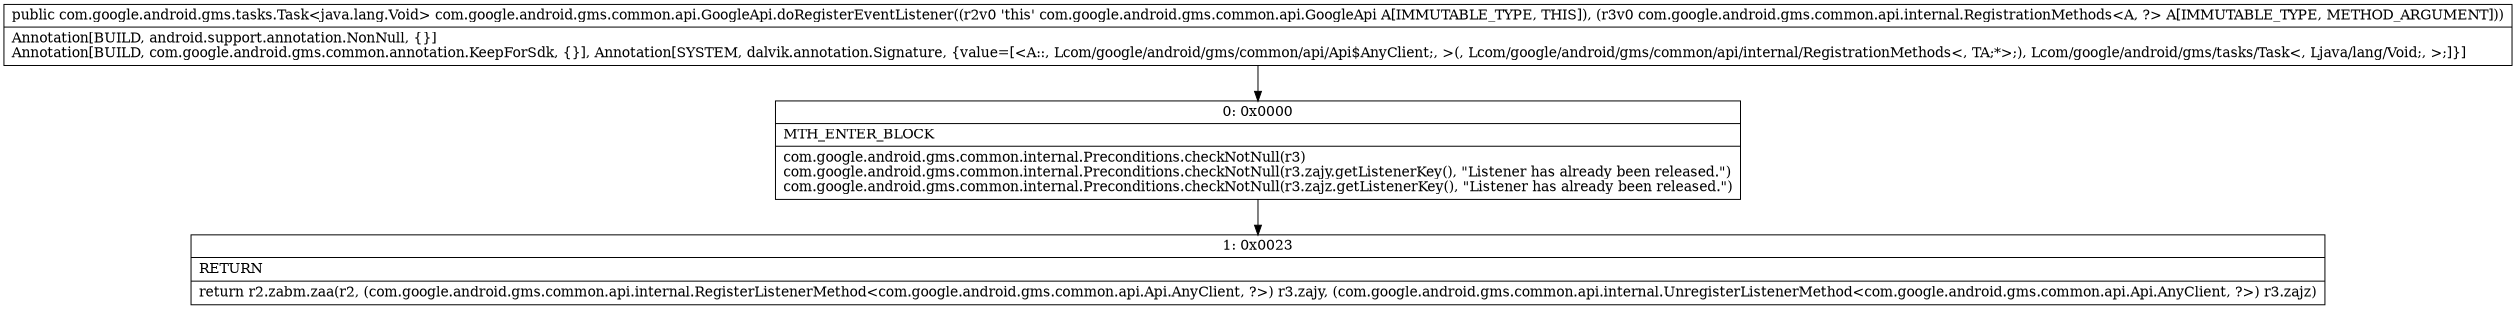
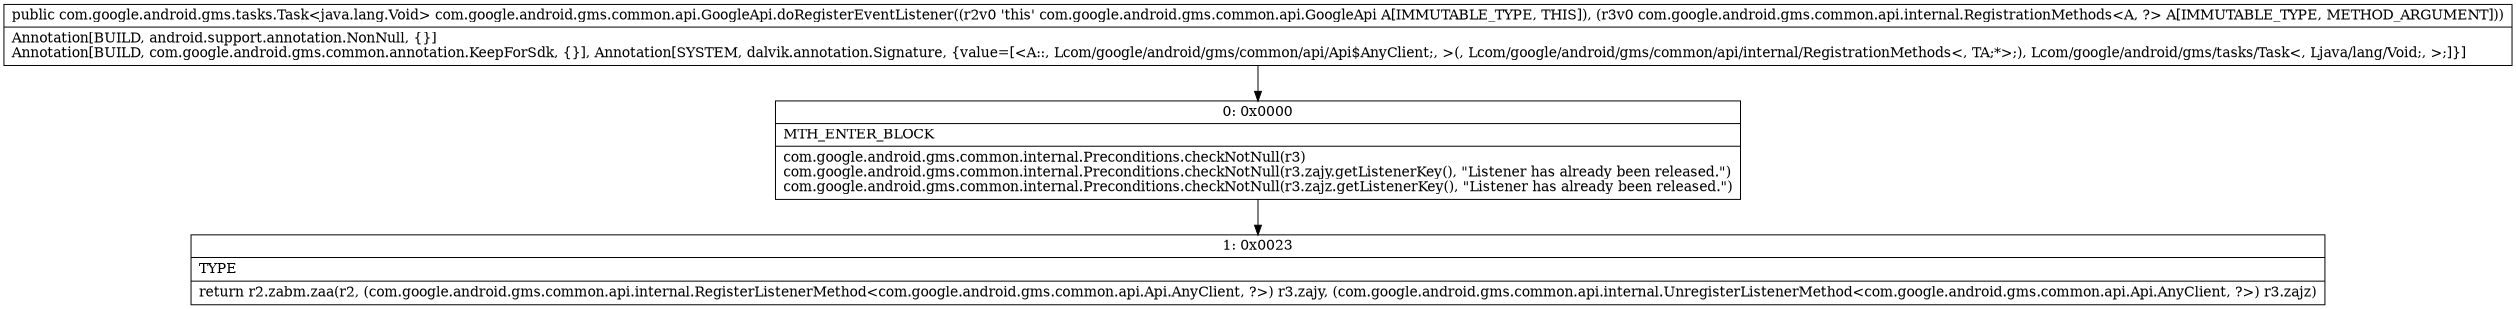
(231, 269) -> (218, 269)
